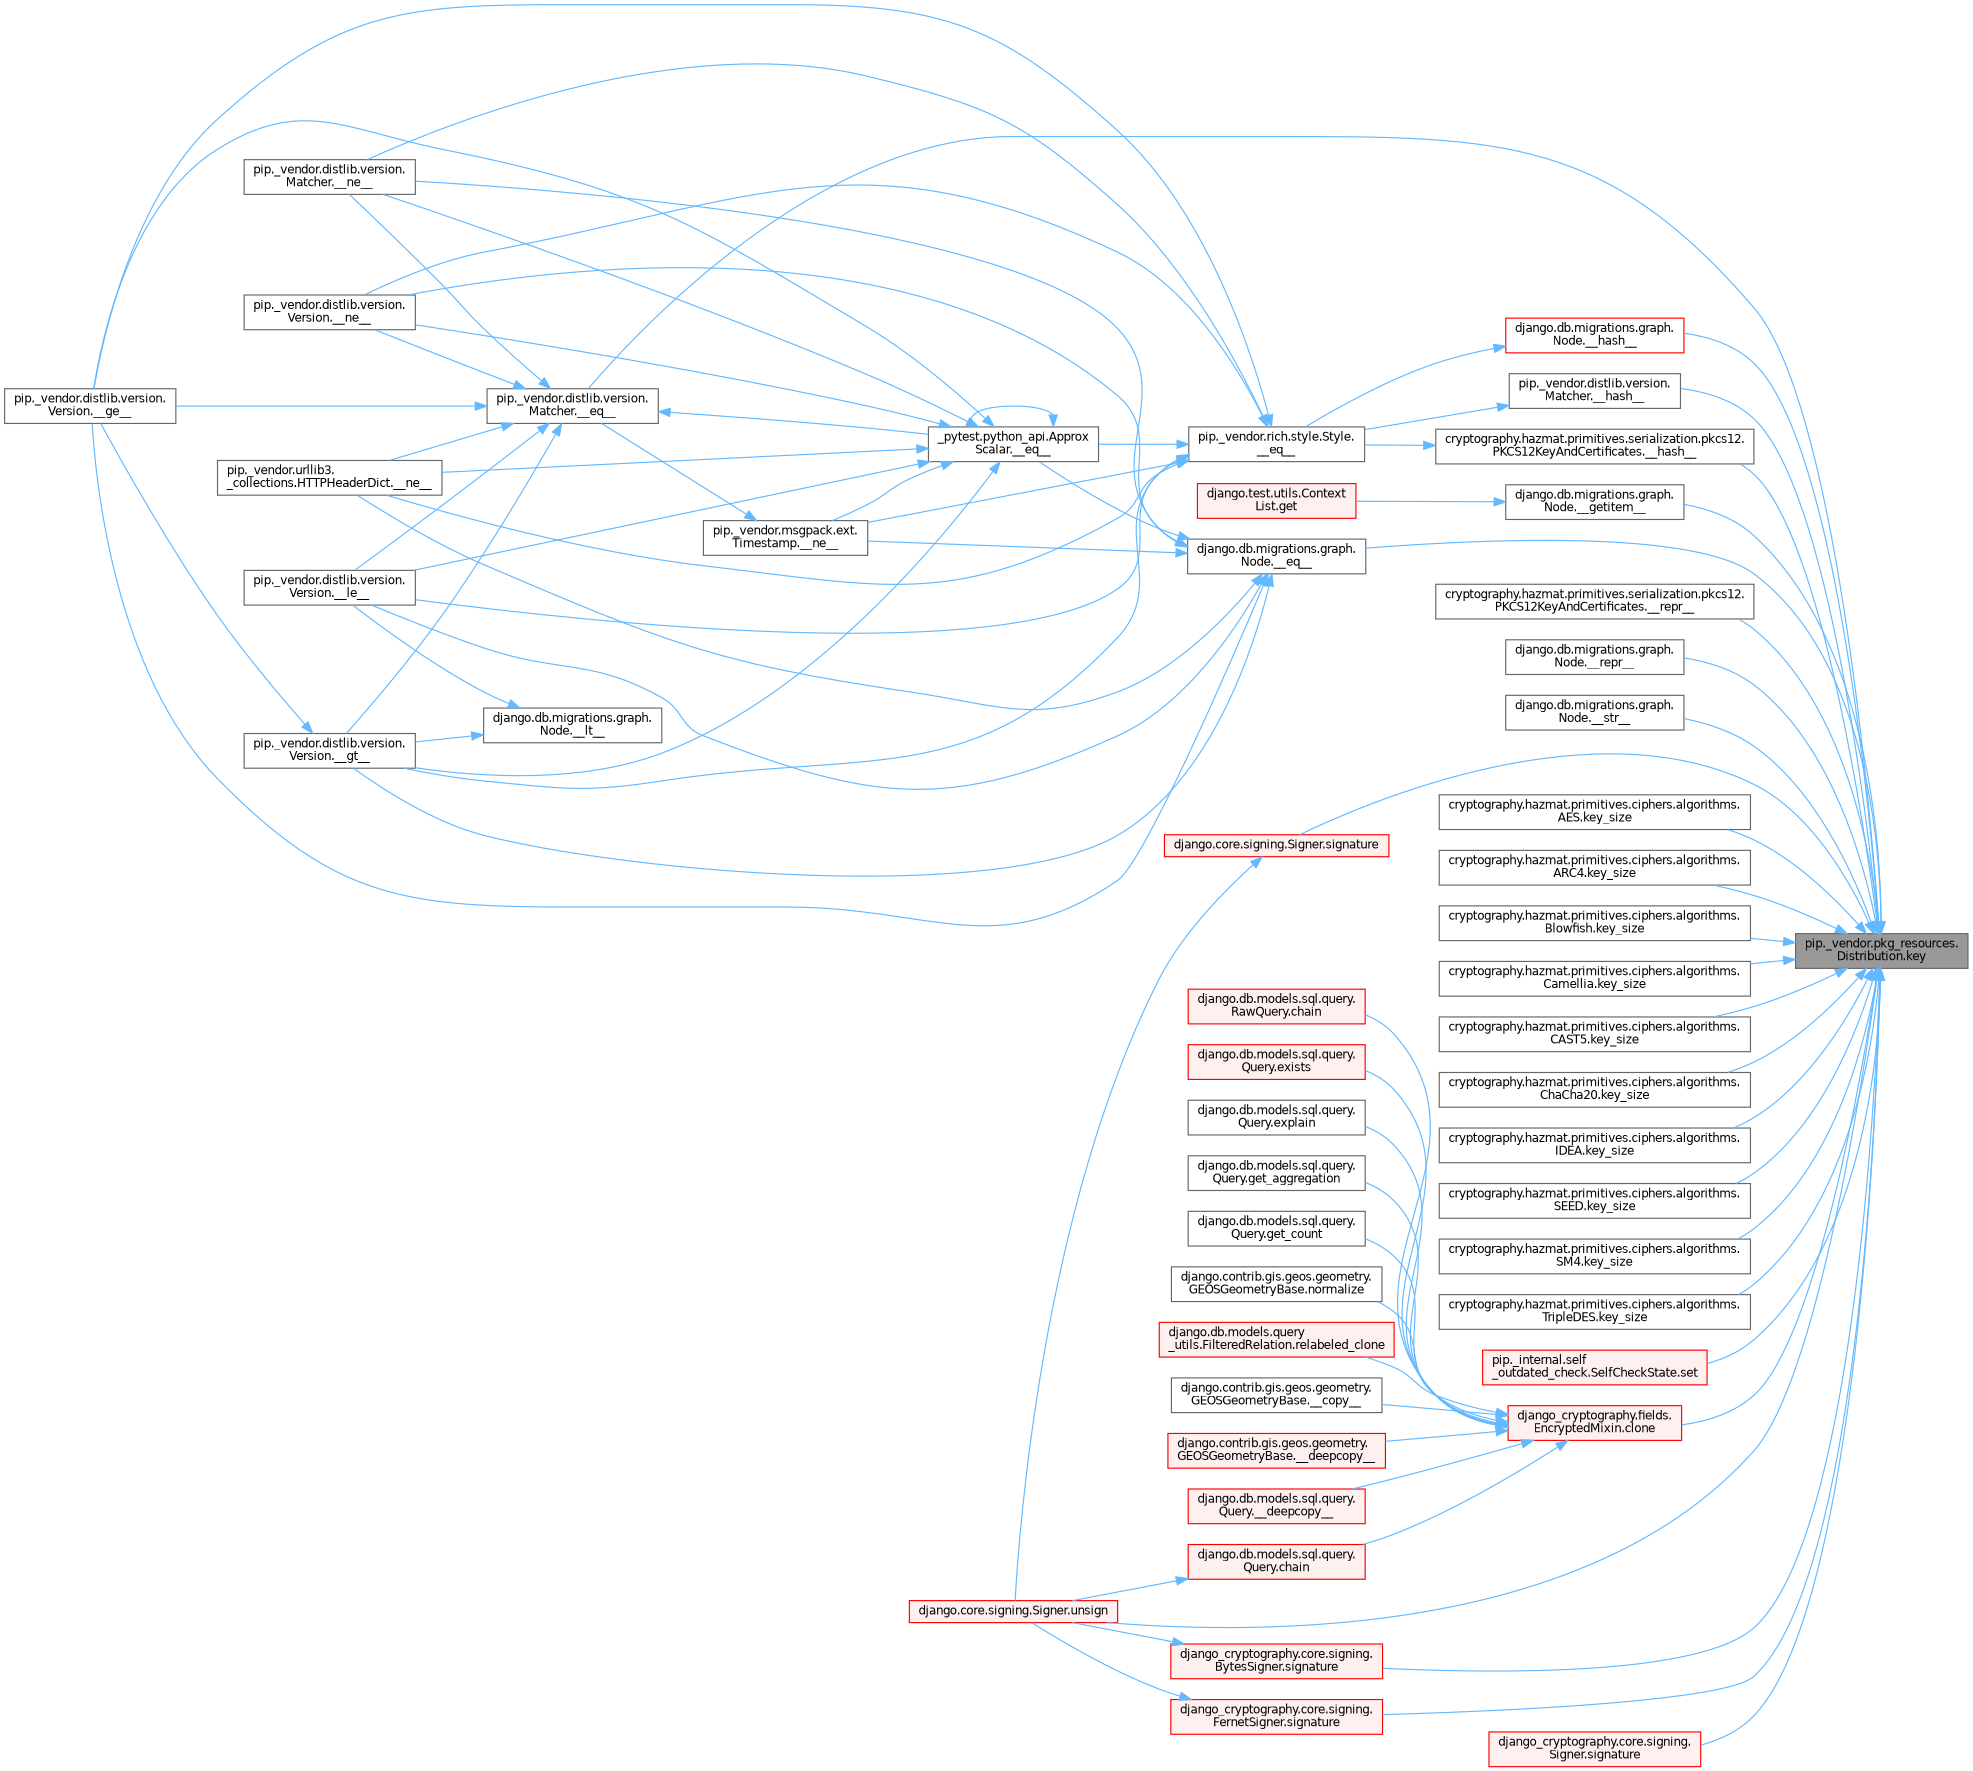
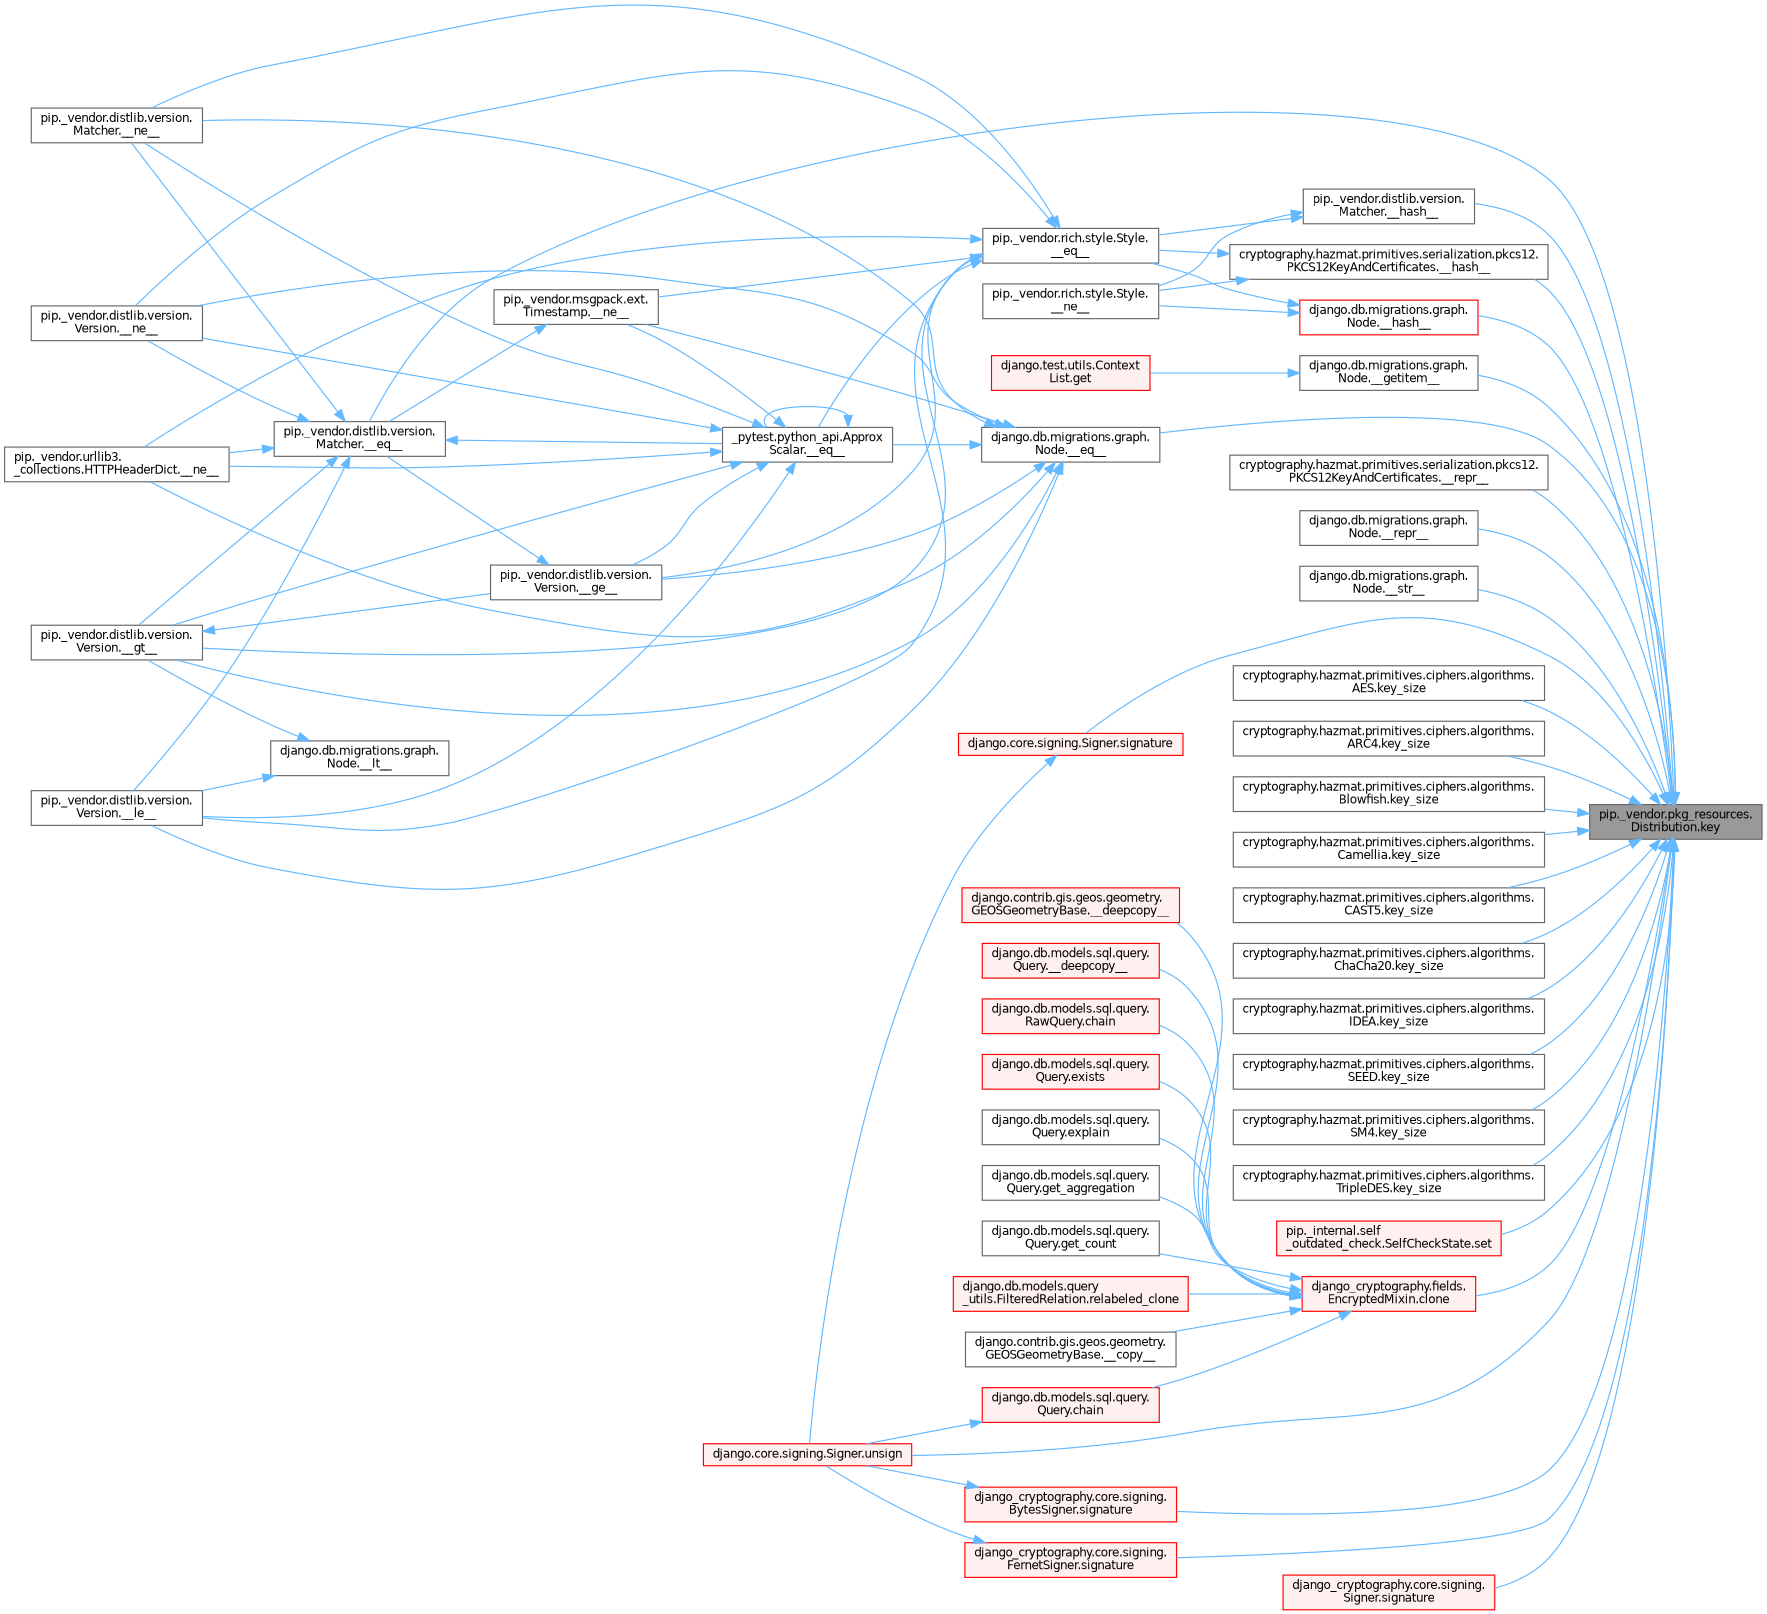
none -> (1071, 301)
(325, 406) -> (463, 507)
(1277, 1284) -> none
